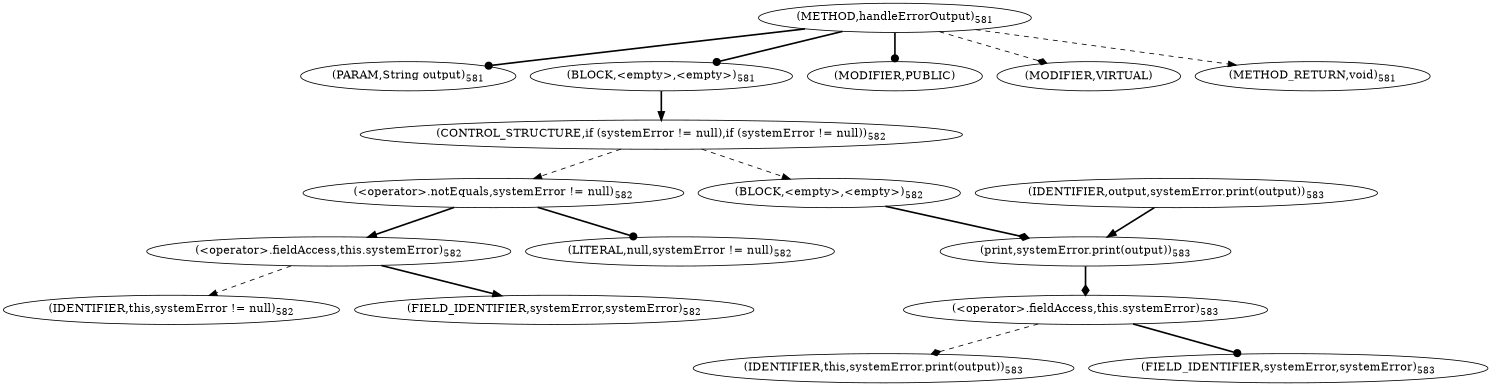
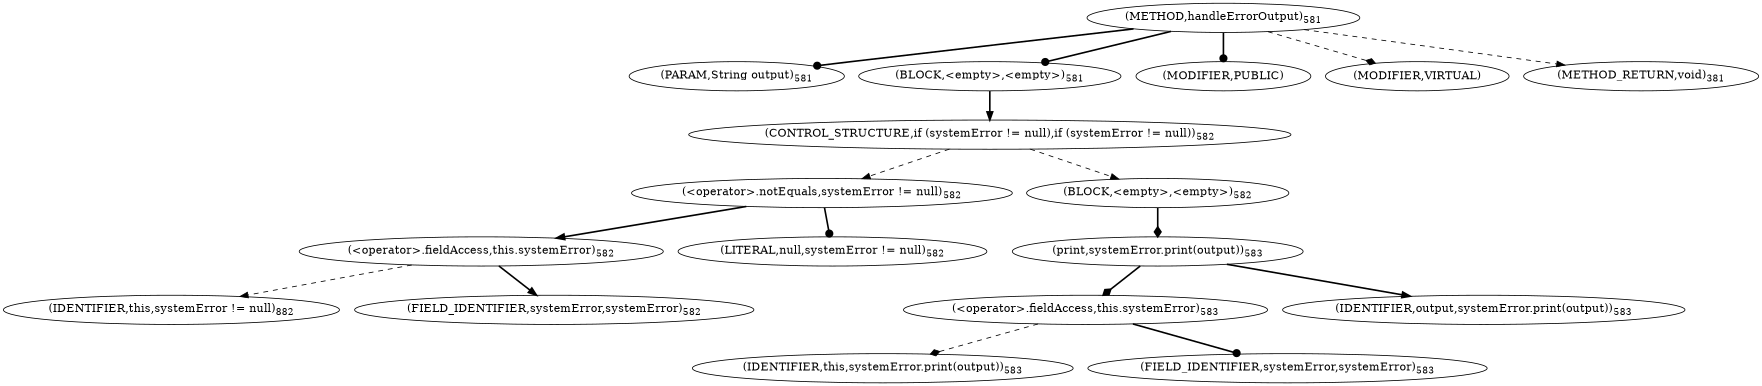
(1387, 75) -> (1716, 75)
(1134, 220) -> (1314, 280)
(285, 309) -> (285, 309)
